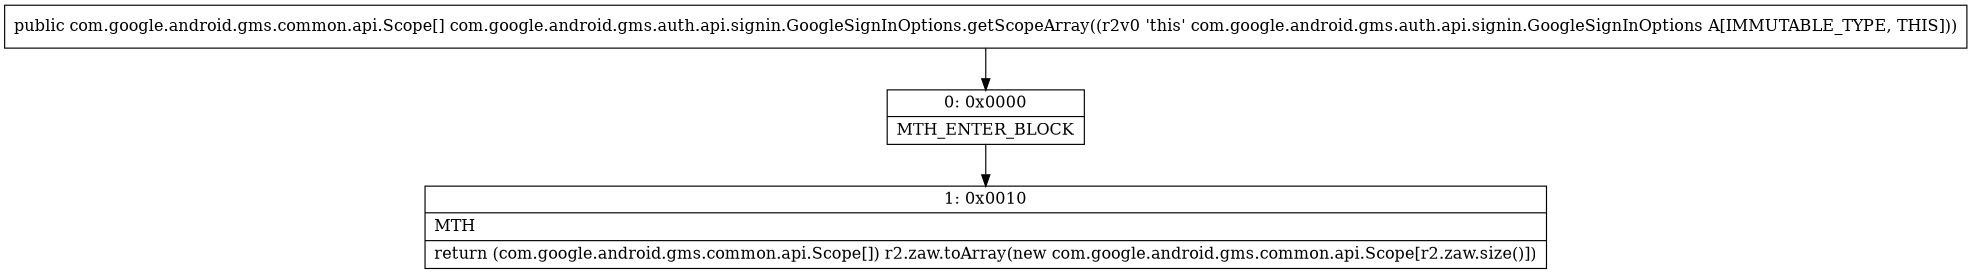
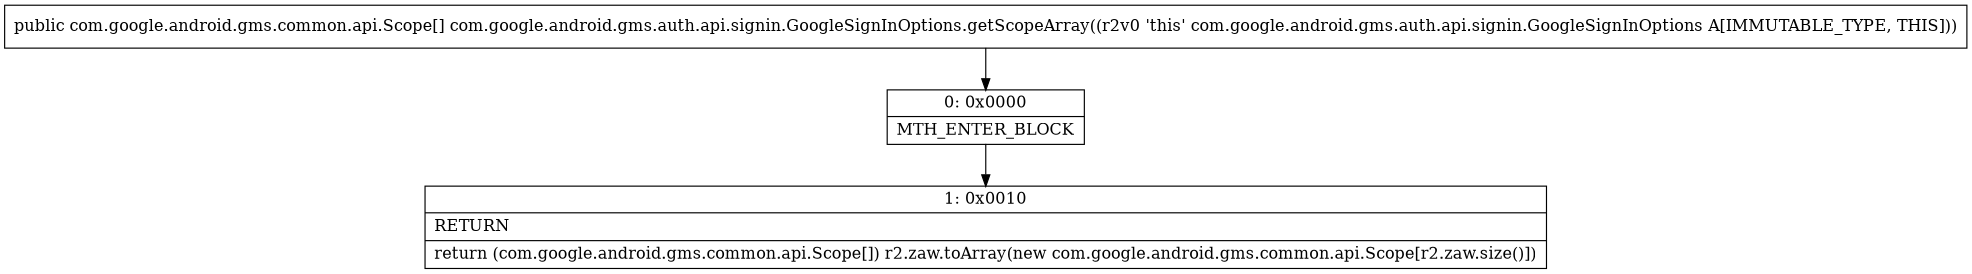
(455, 226) -> (472, 226)
